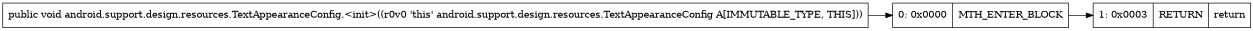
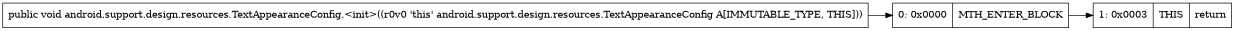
(1181, 15) -> (1171, 15)
